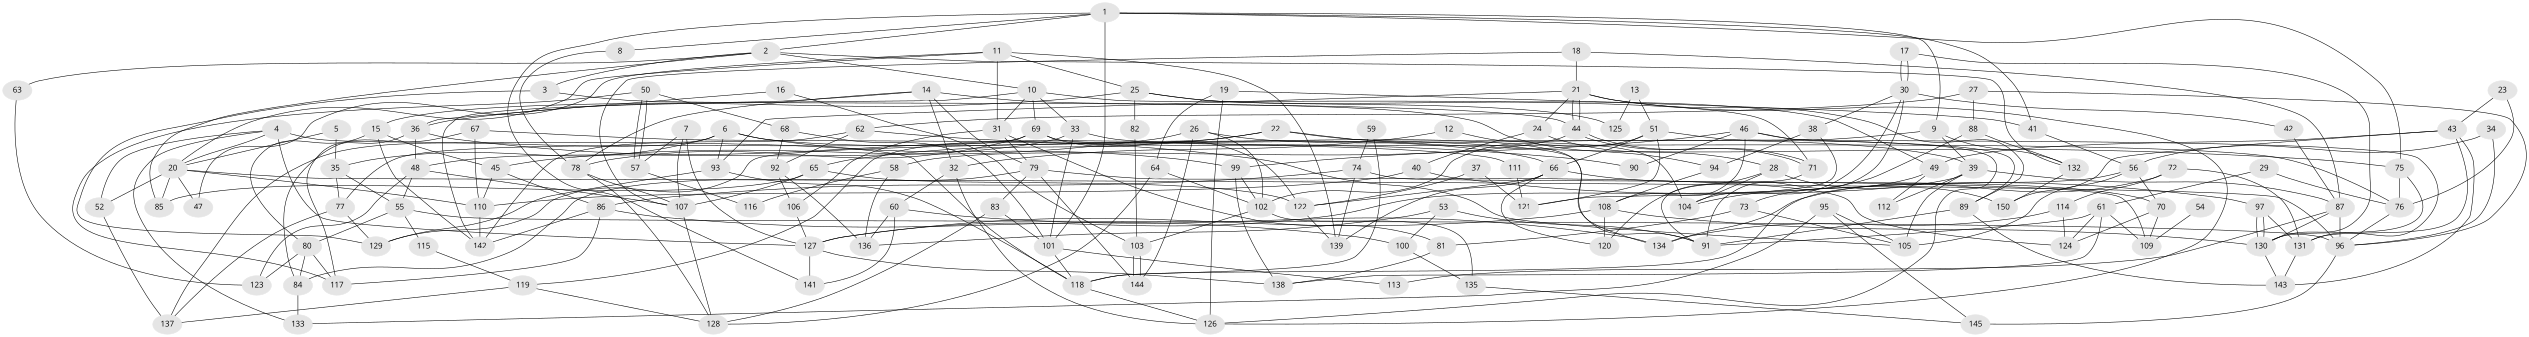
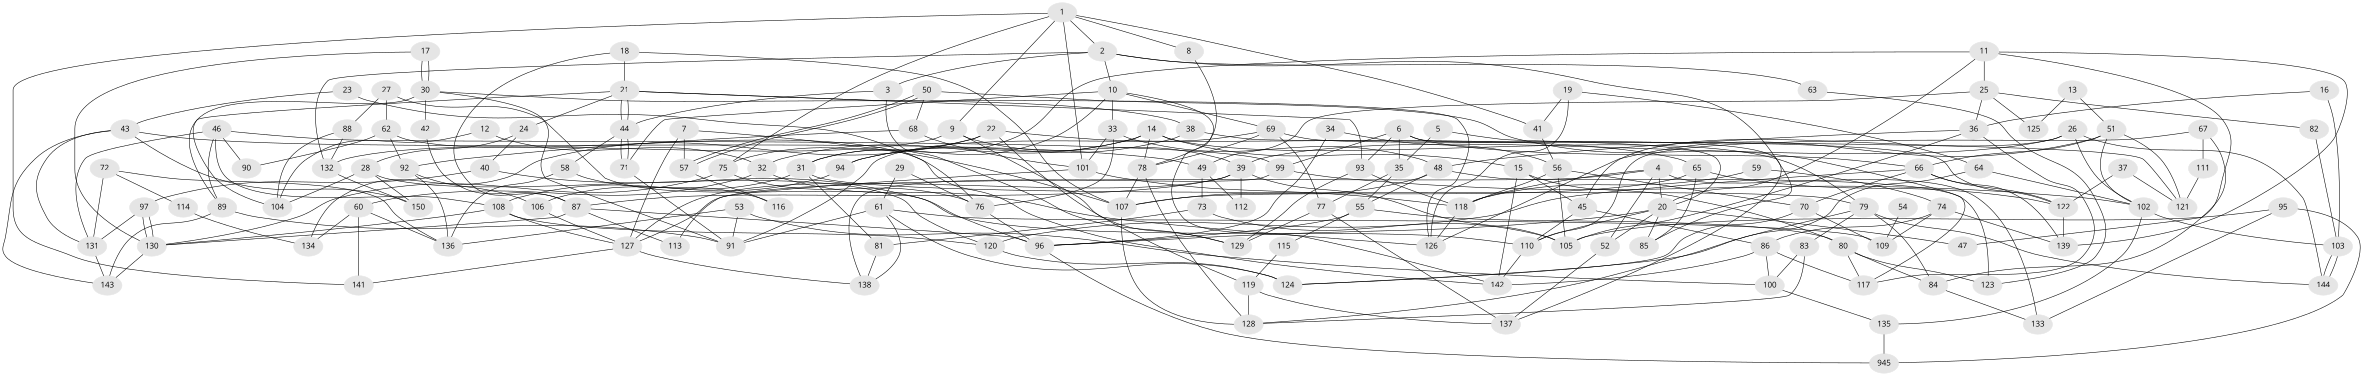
(1913, 184) -> (319, 186)
(2064, 227) -> (1112, 264)
(1023, 228) -> (1787, 266)
(1975, 324) -> (1884, 363)
